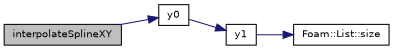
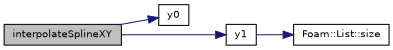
(202, 23) -> (169, 35)
